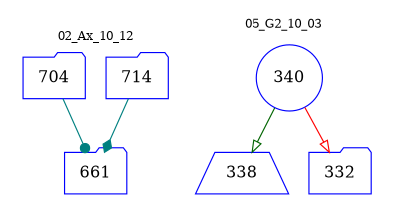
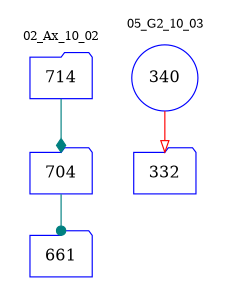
(96, 37) -> (61, 37)
(119, 119) -> (61, 119)
(242, 173) -> none
